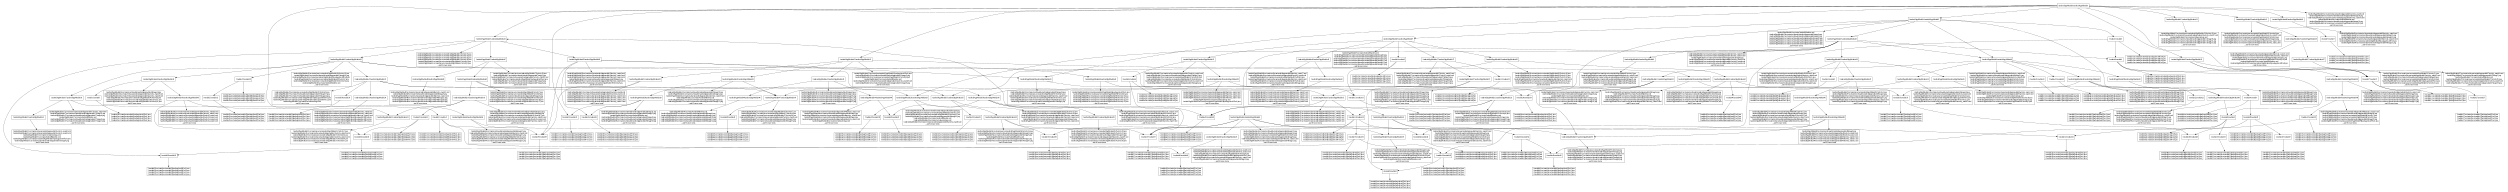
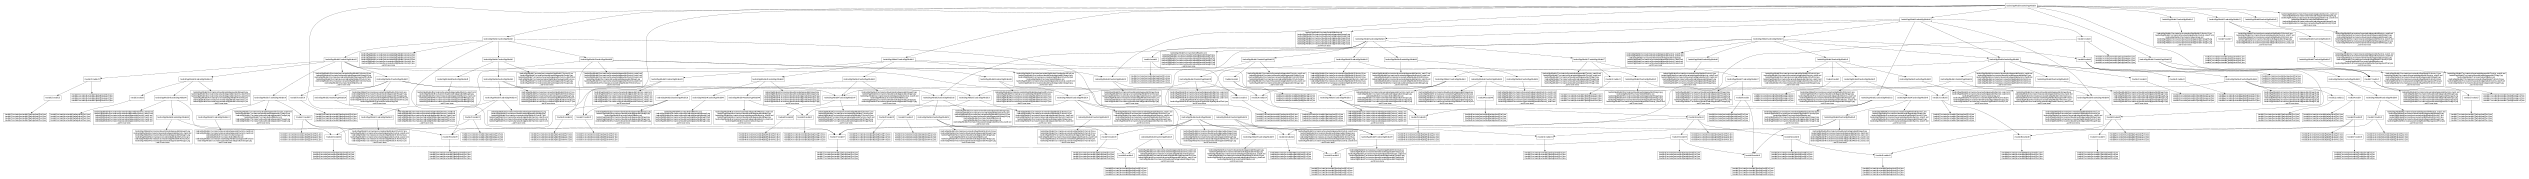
(879, 52) -> (522, 128)
(1421, 167) -> (1753, 125)
